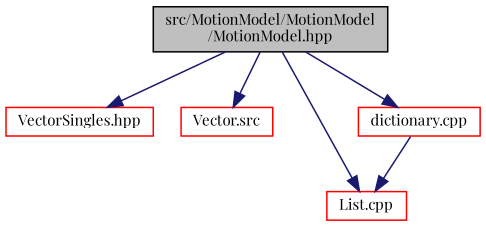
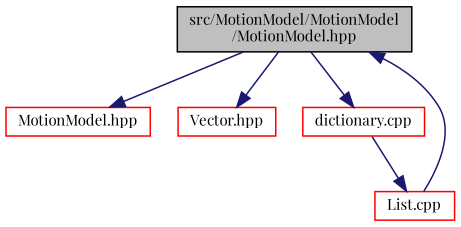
(317, 115) -> (442, 114)
(80, 122) -> (78, 122)
(227, 122) -> (227, 122)
